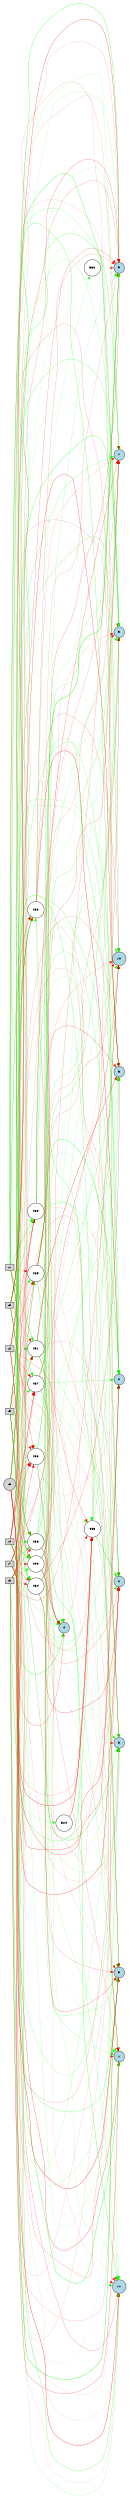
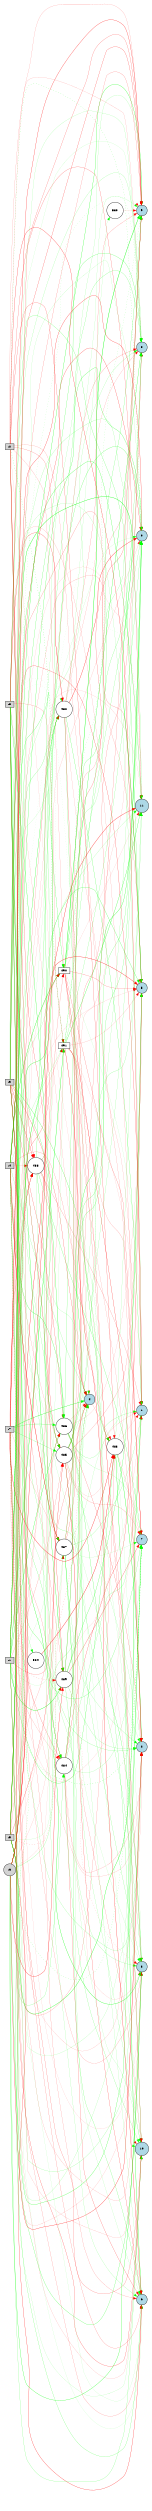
(36, 1349) -> (64, 1046)
(21, 1363) -> (52, 1281)
(36, 1564) -> (64, 971)
